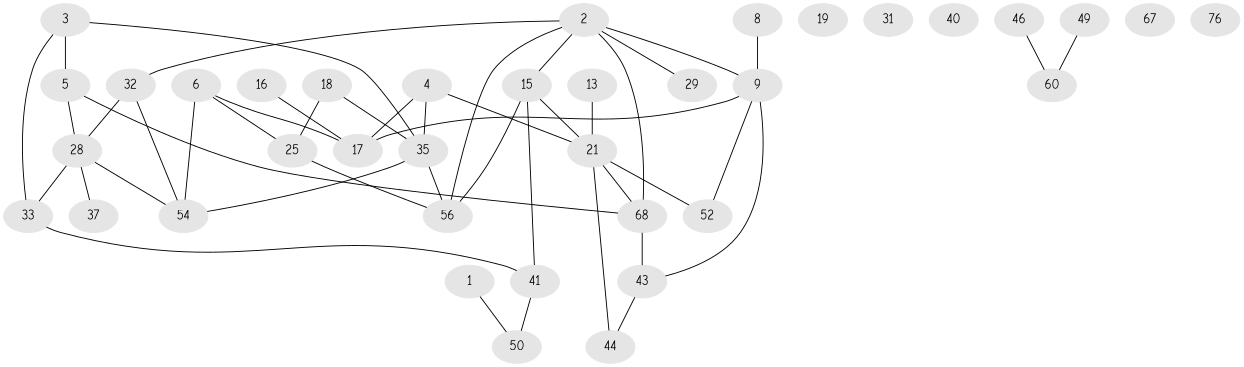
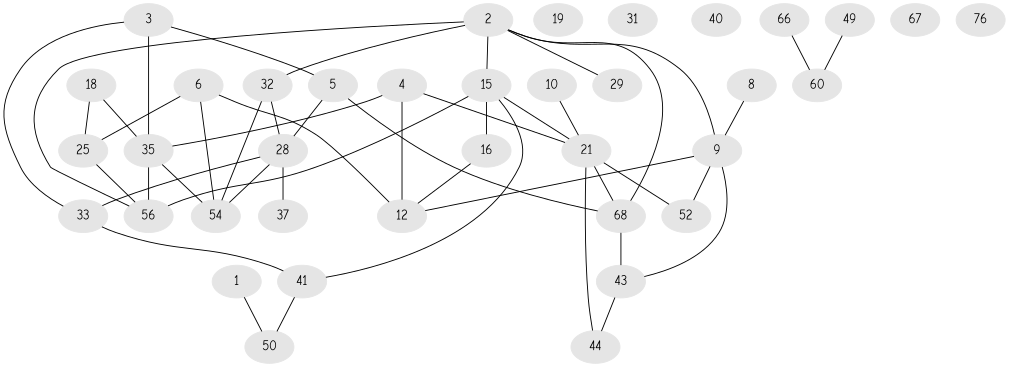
(1019, 20) -> (784, 20)
(592, 85) -> (552, 85)
none -> (486, 121)
(358, 151) -> (402, 216)
